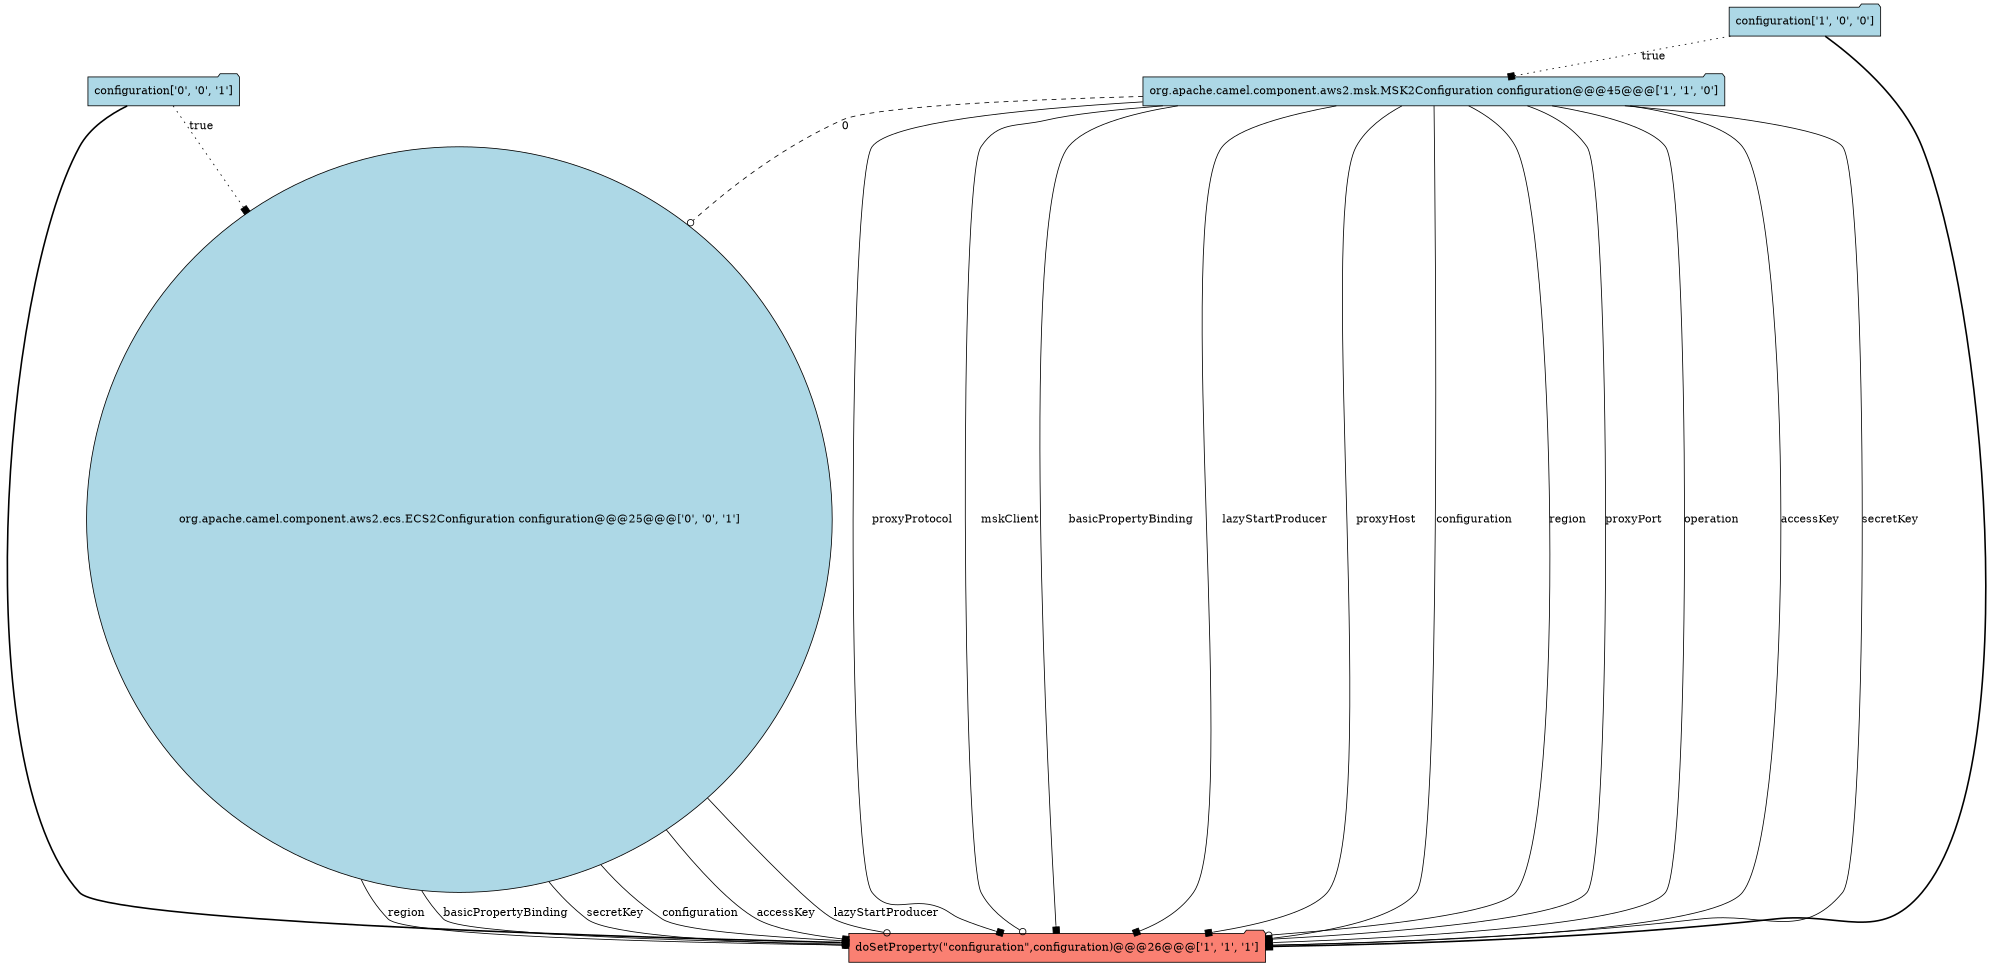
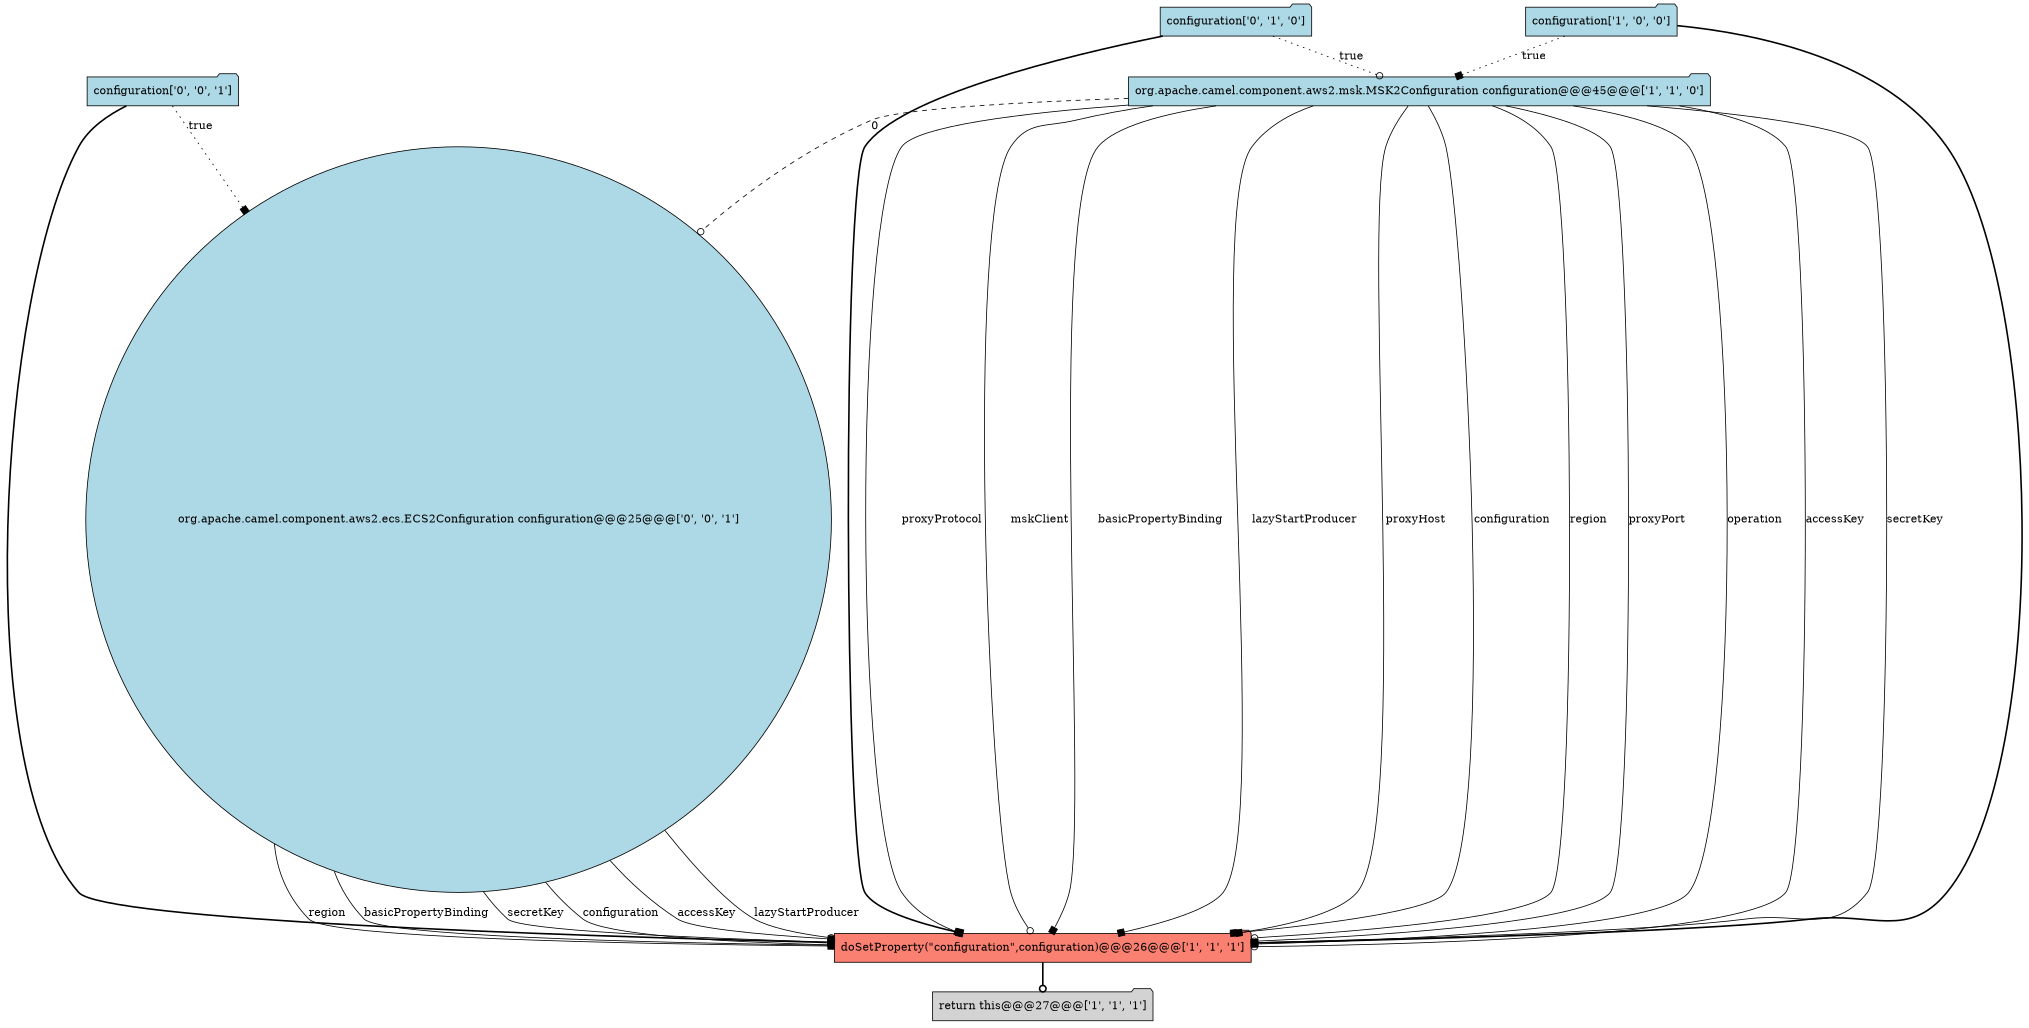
none -> (1236, 22)
none -> (1043, 1006)
